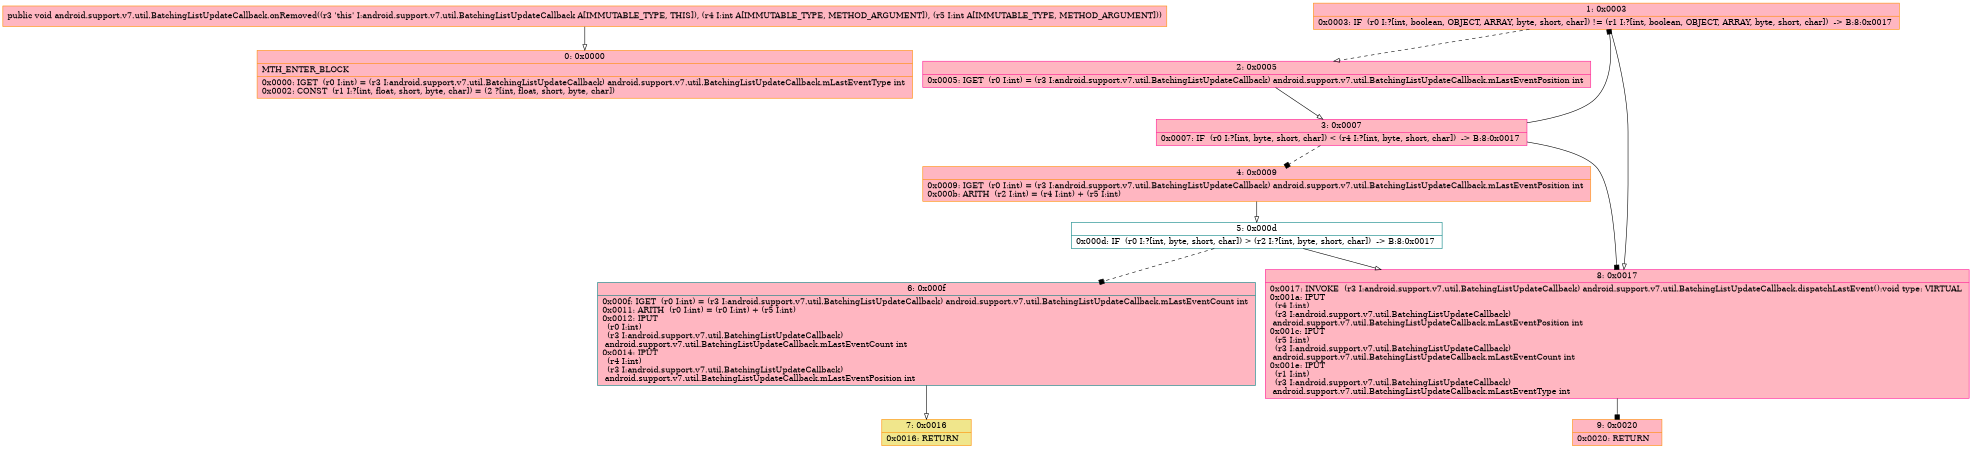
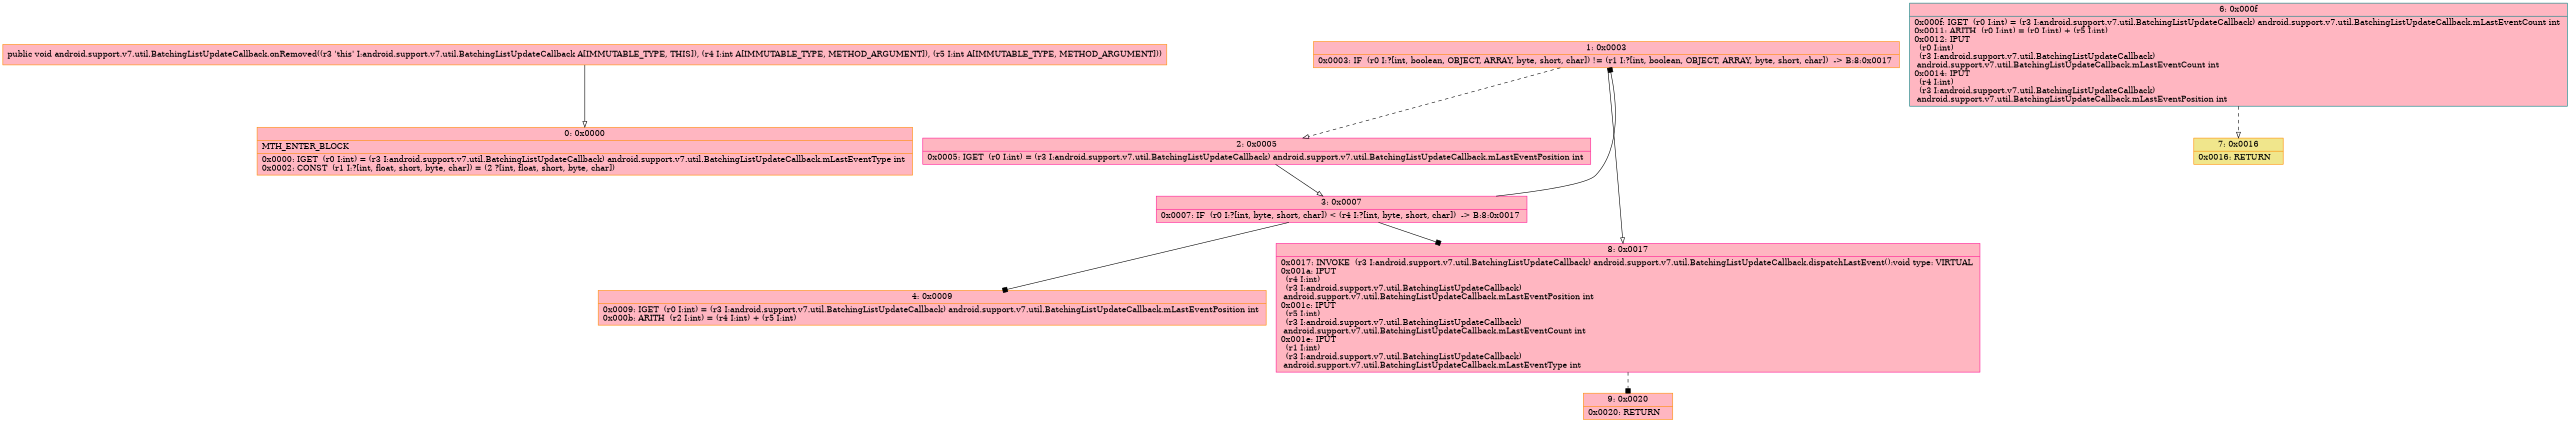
(1305, 155) -> (1149, 256)
(1257, 235) -> none
(926, 400) -> (2238, 119)
(1617, 406) -> (1628, 380)
